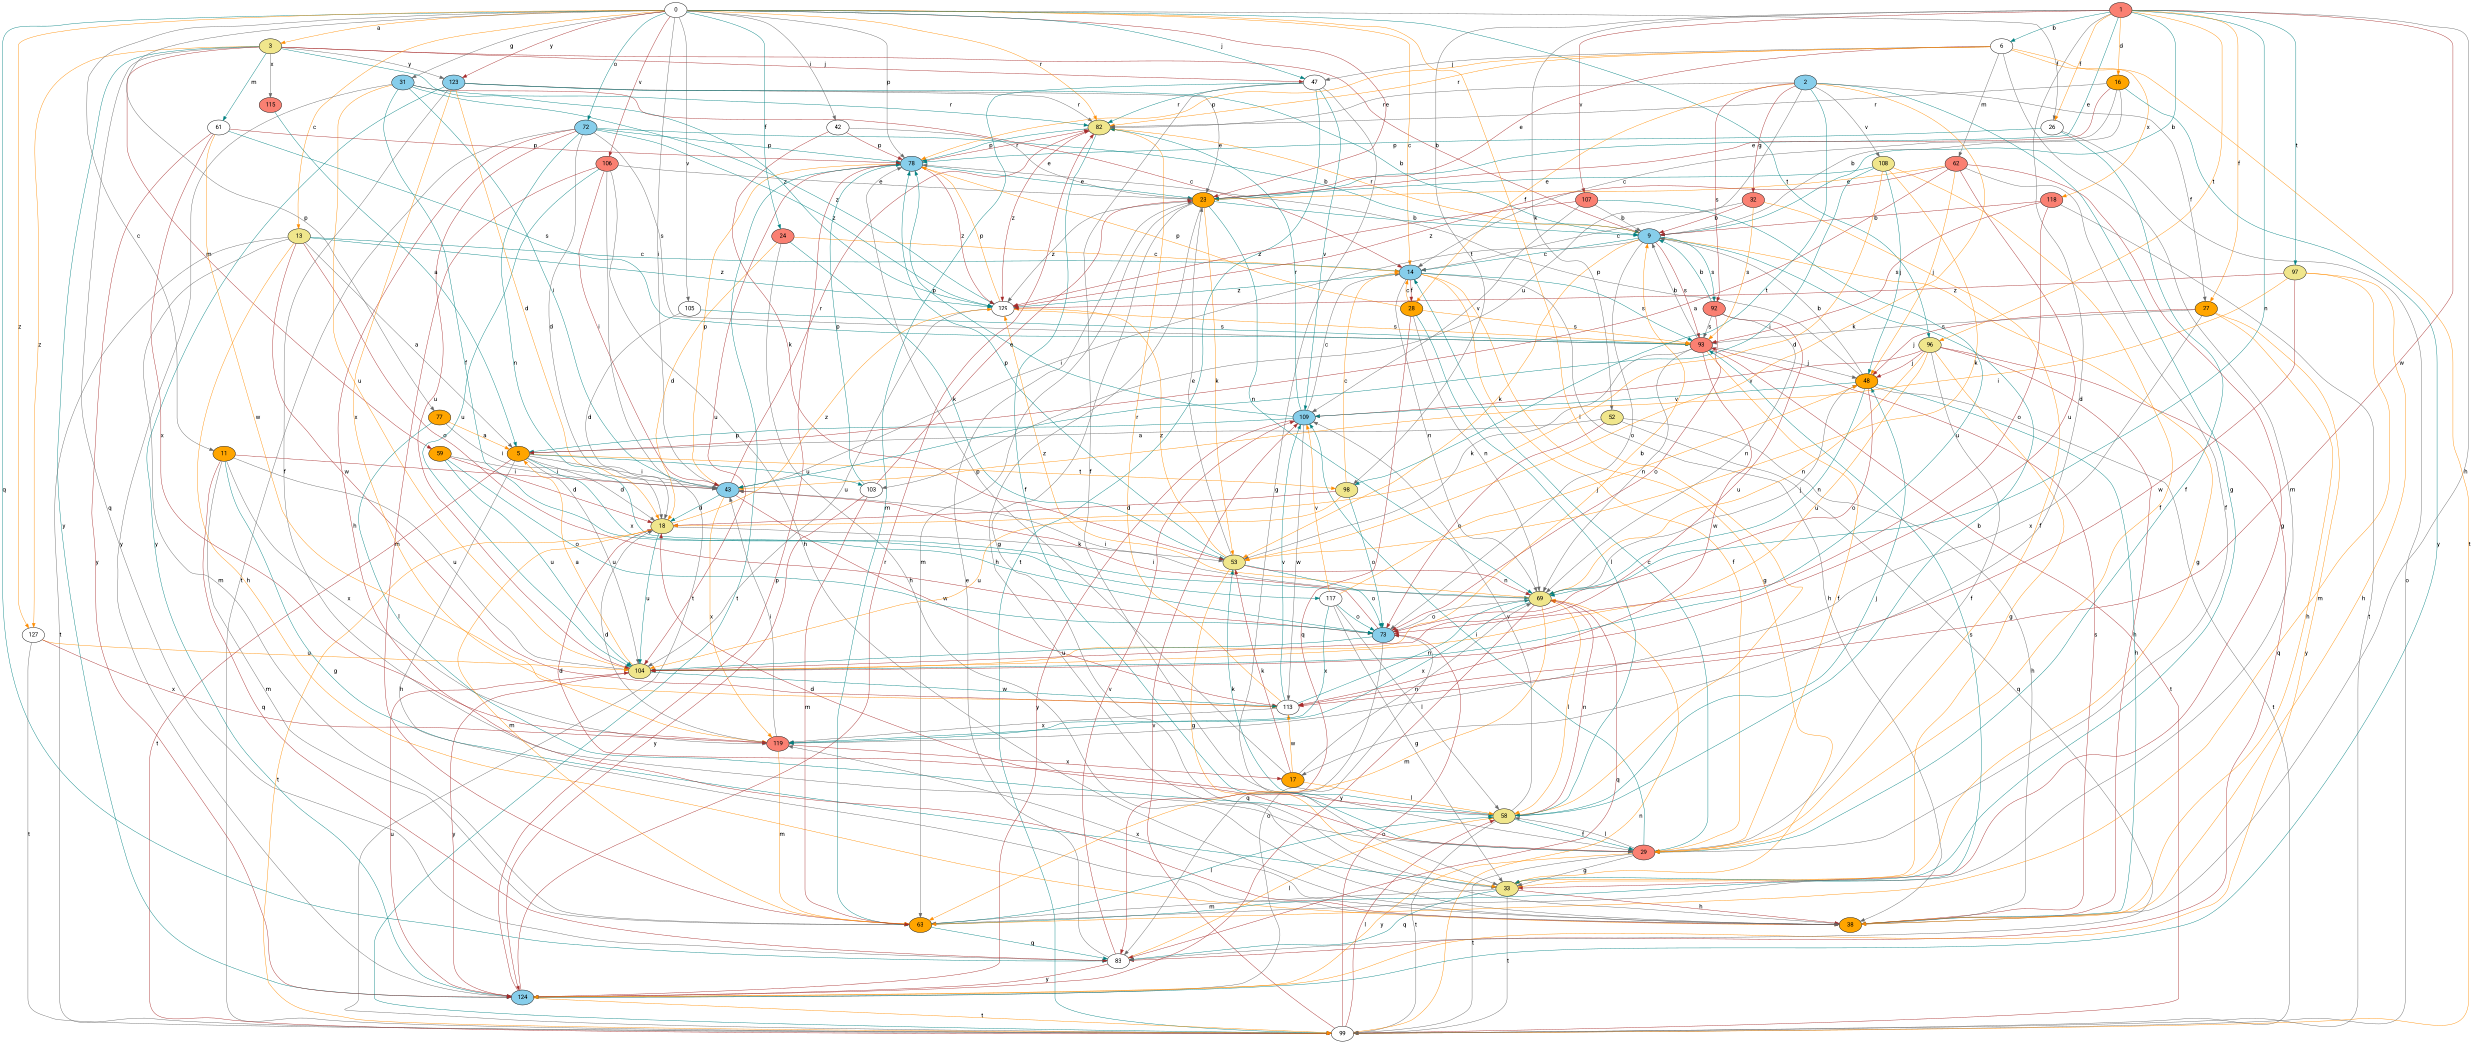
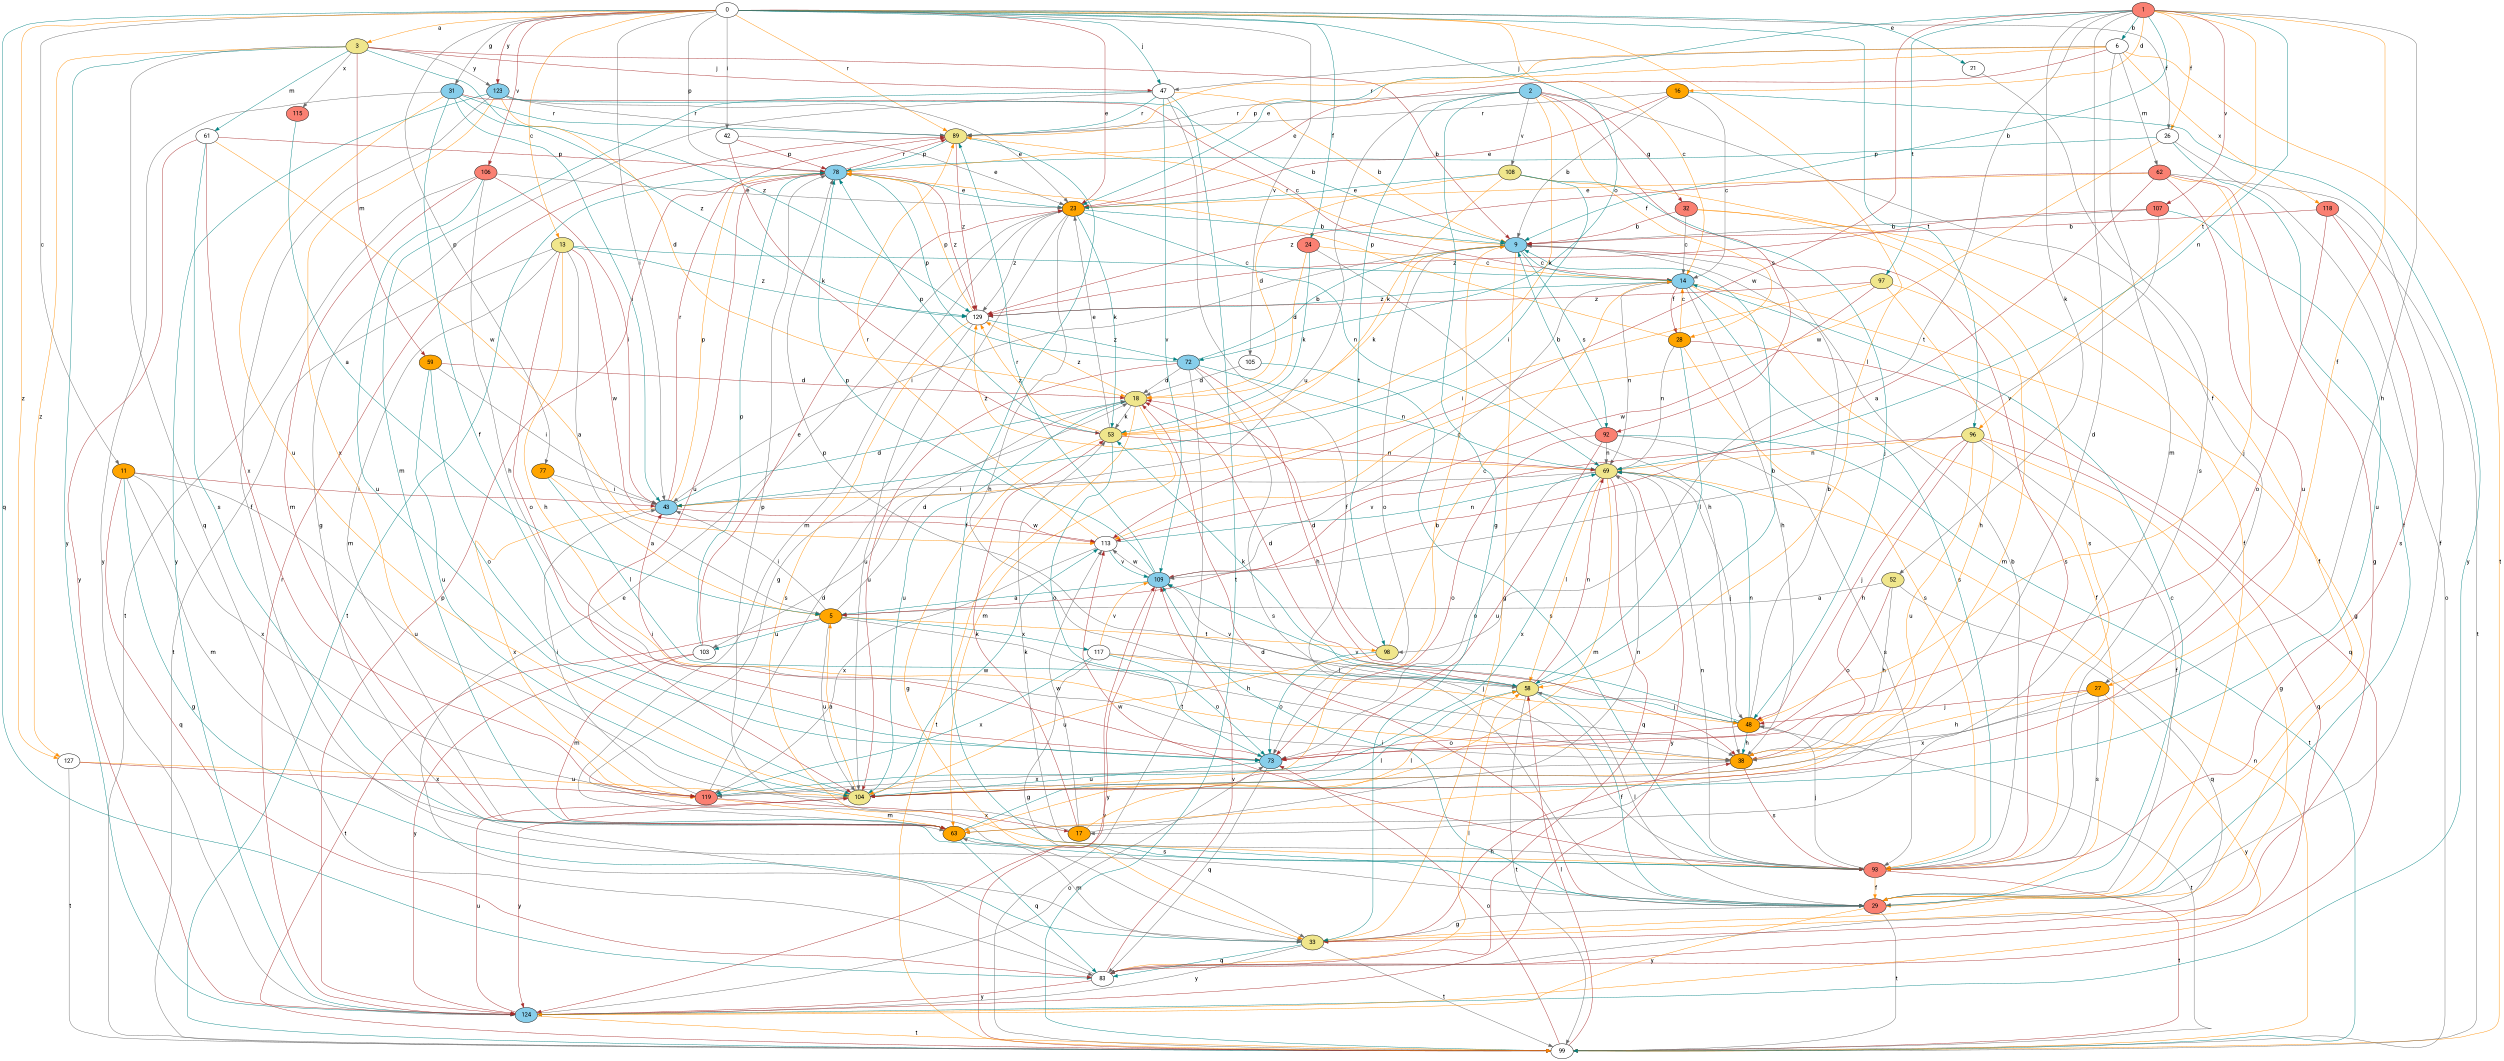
none -> (1973, 69)
(1099, 128) -> (956, 136)
none -> (1340, 155)
(789, 198) -> (1081, 340)
none -> (1651, 374)
(1216, 380) -> (1113, 316)
(738, 436) -> (1016, 598)
(1291, 746) -> (1053, 686)
none -> (2355, 882)
none -> (963, 1001)
